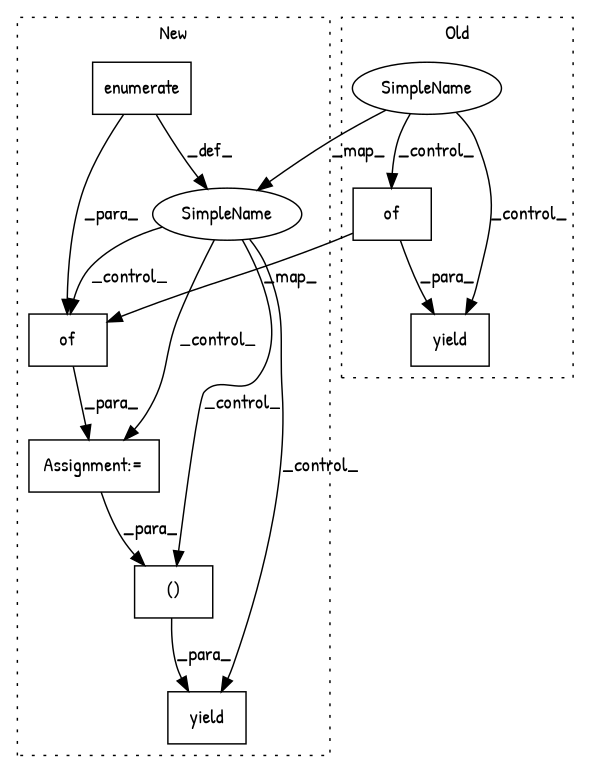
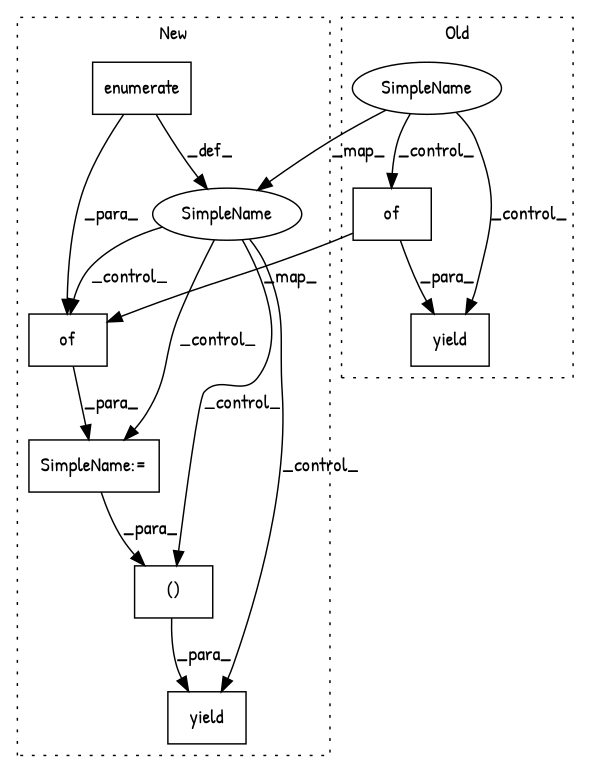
(94, 466) -> (94, 466)
